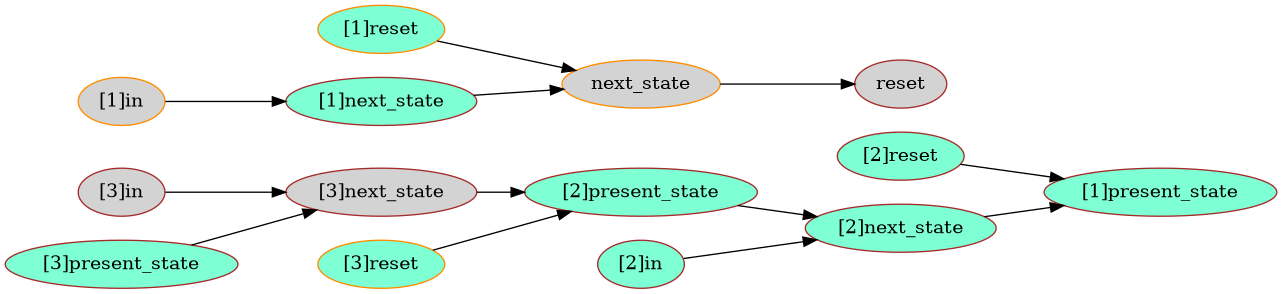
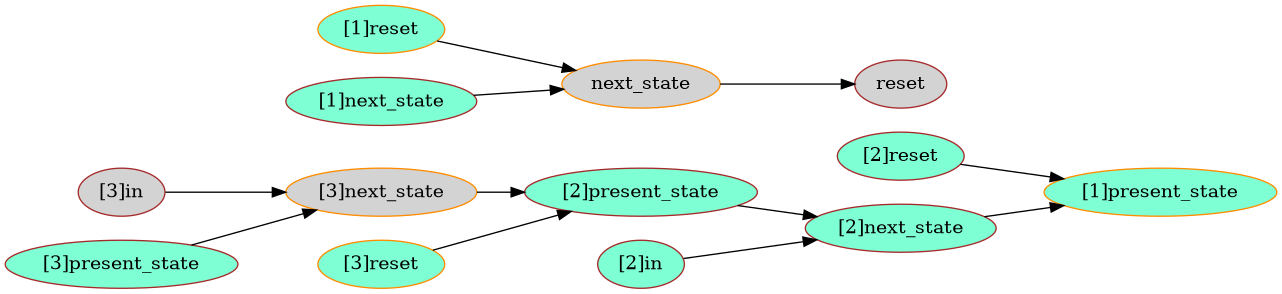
(122, 101) -> none
(381, 192) -> (381, 192)
(1160, 192) -> (1160, 192)
